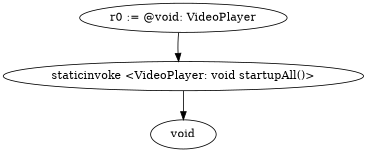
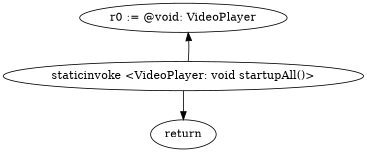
(178, 43) -> (189, 51)
(183, 134) -> (183, 134)
